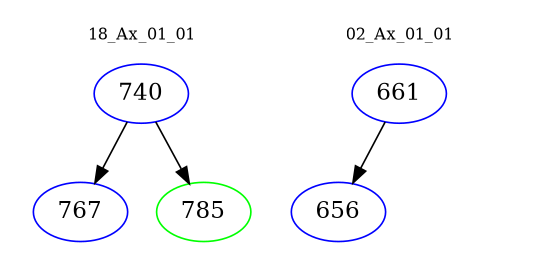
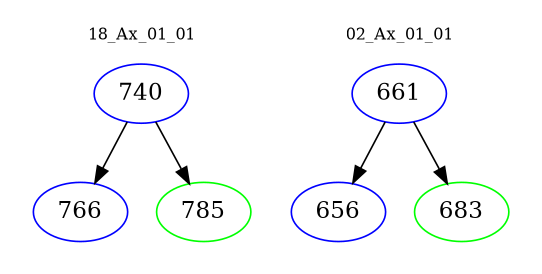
(81, 212) -> (81, 212)
none -> (462, 212)
